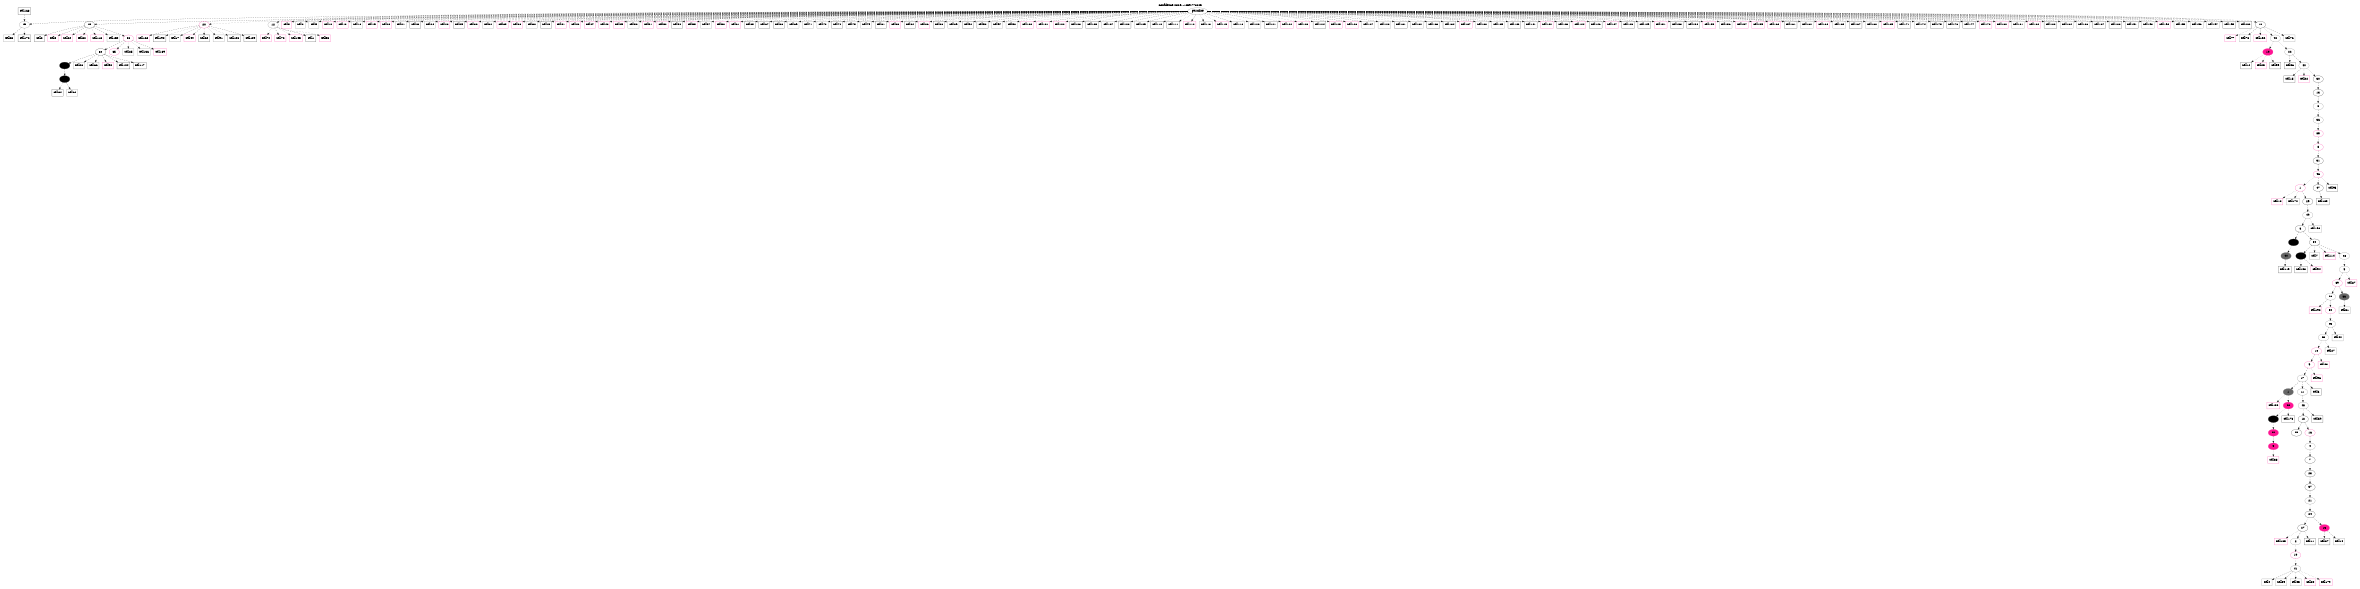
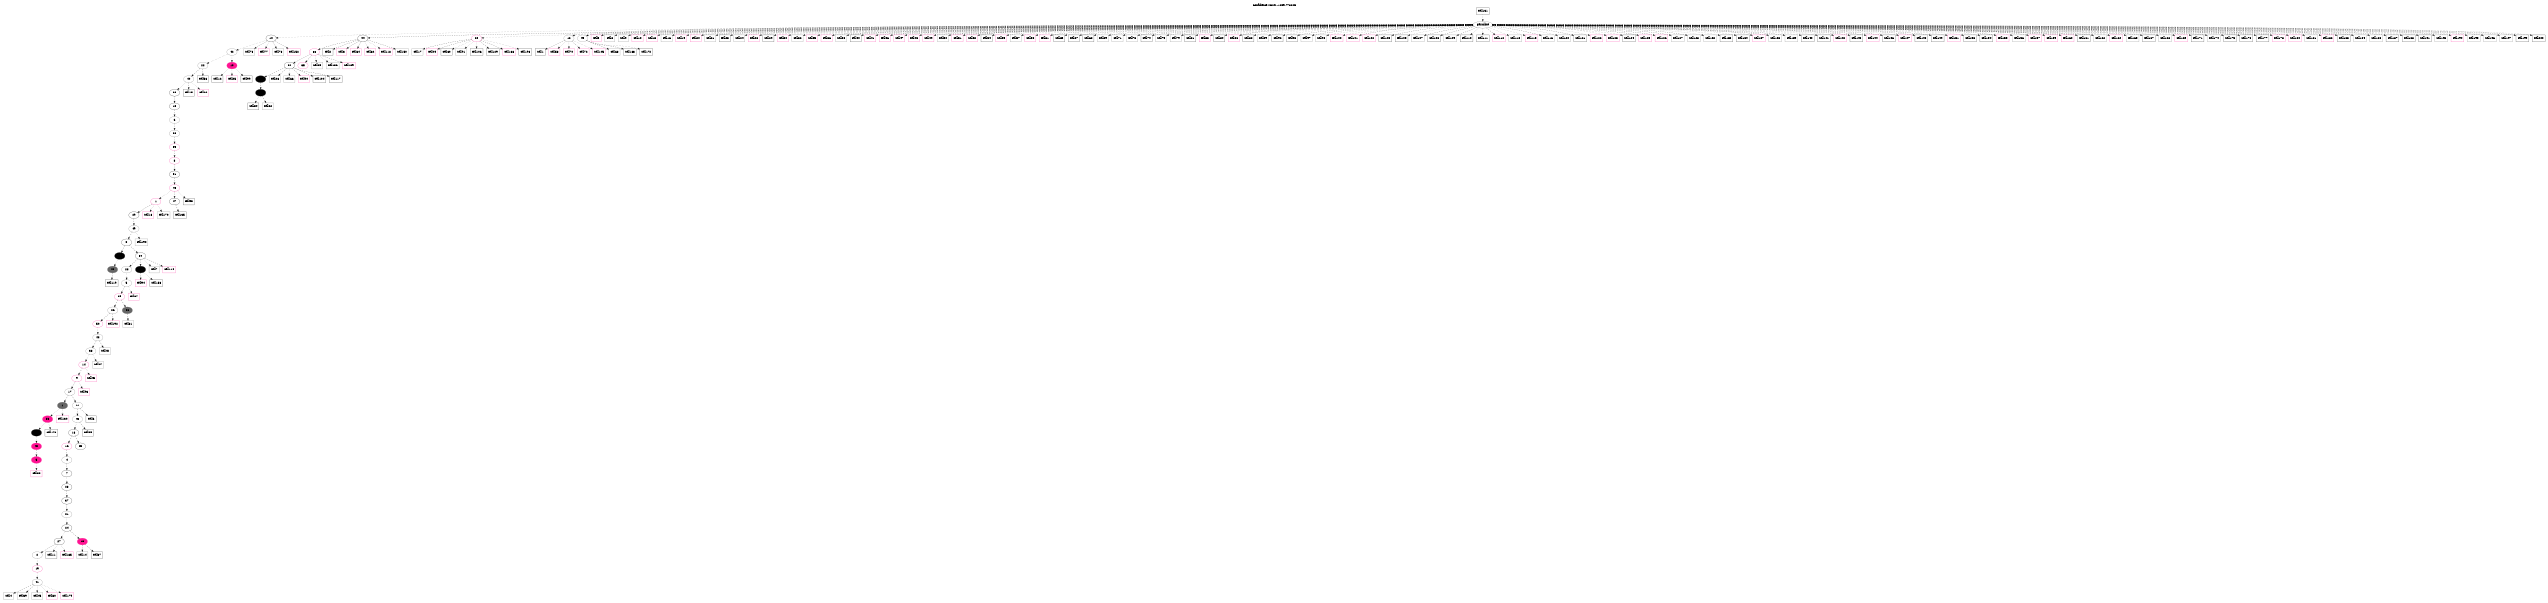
(1300, 14) -> (1483, 17)
(24, 17) -> (604, 45)
(2308, 384) -> (83, 411)
